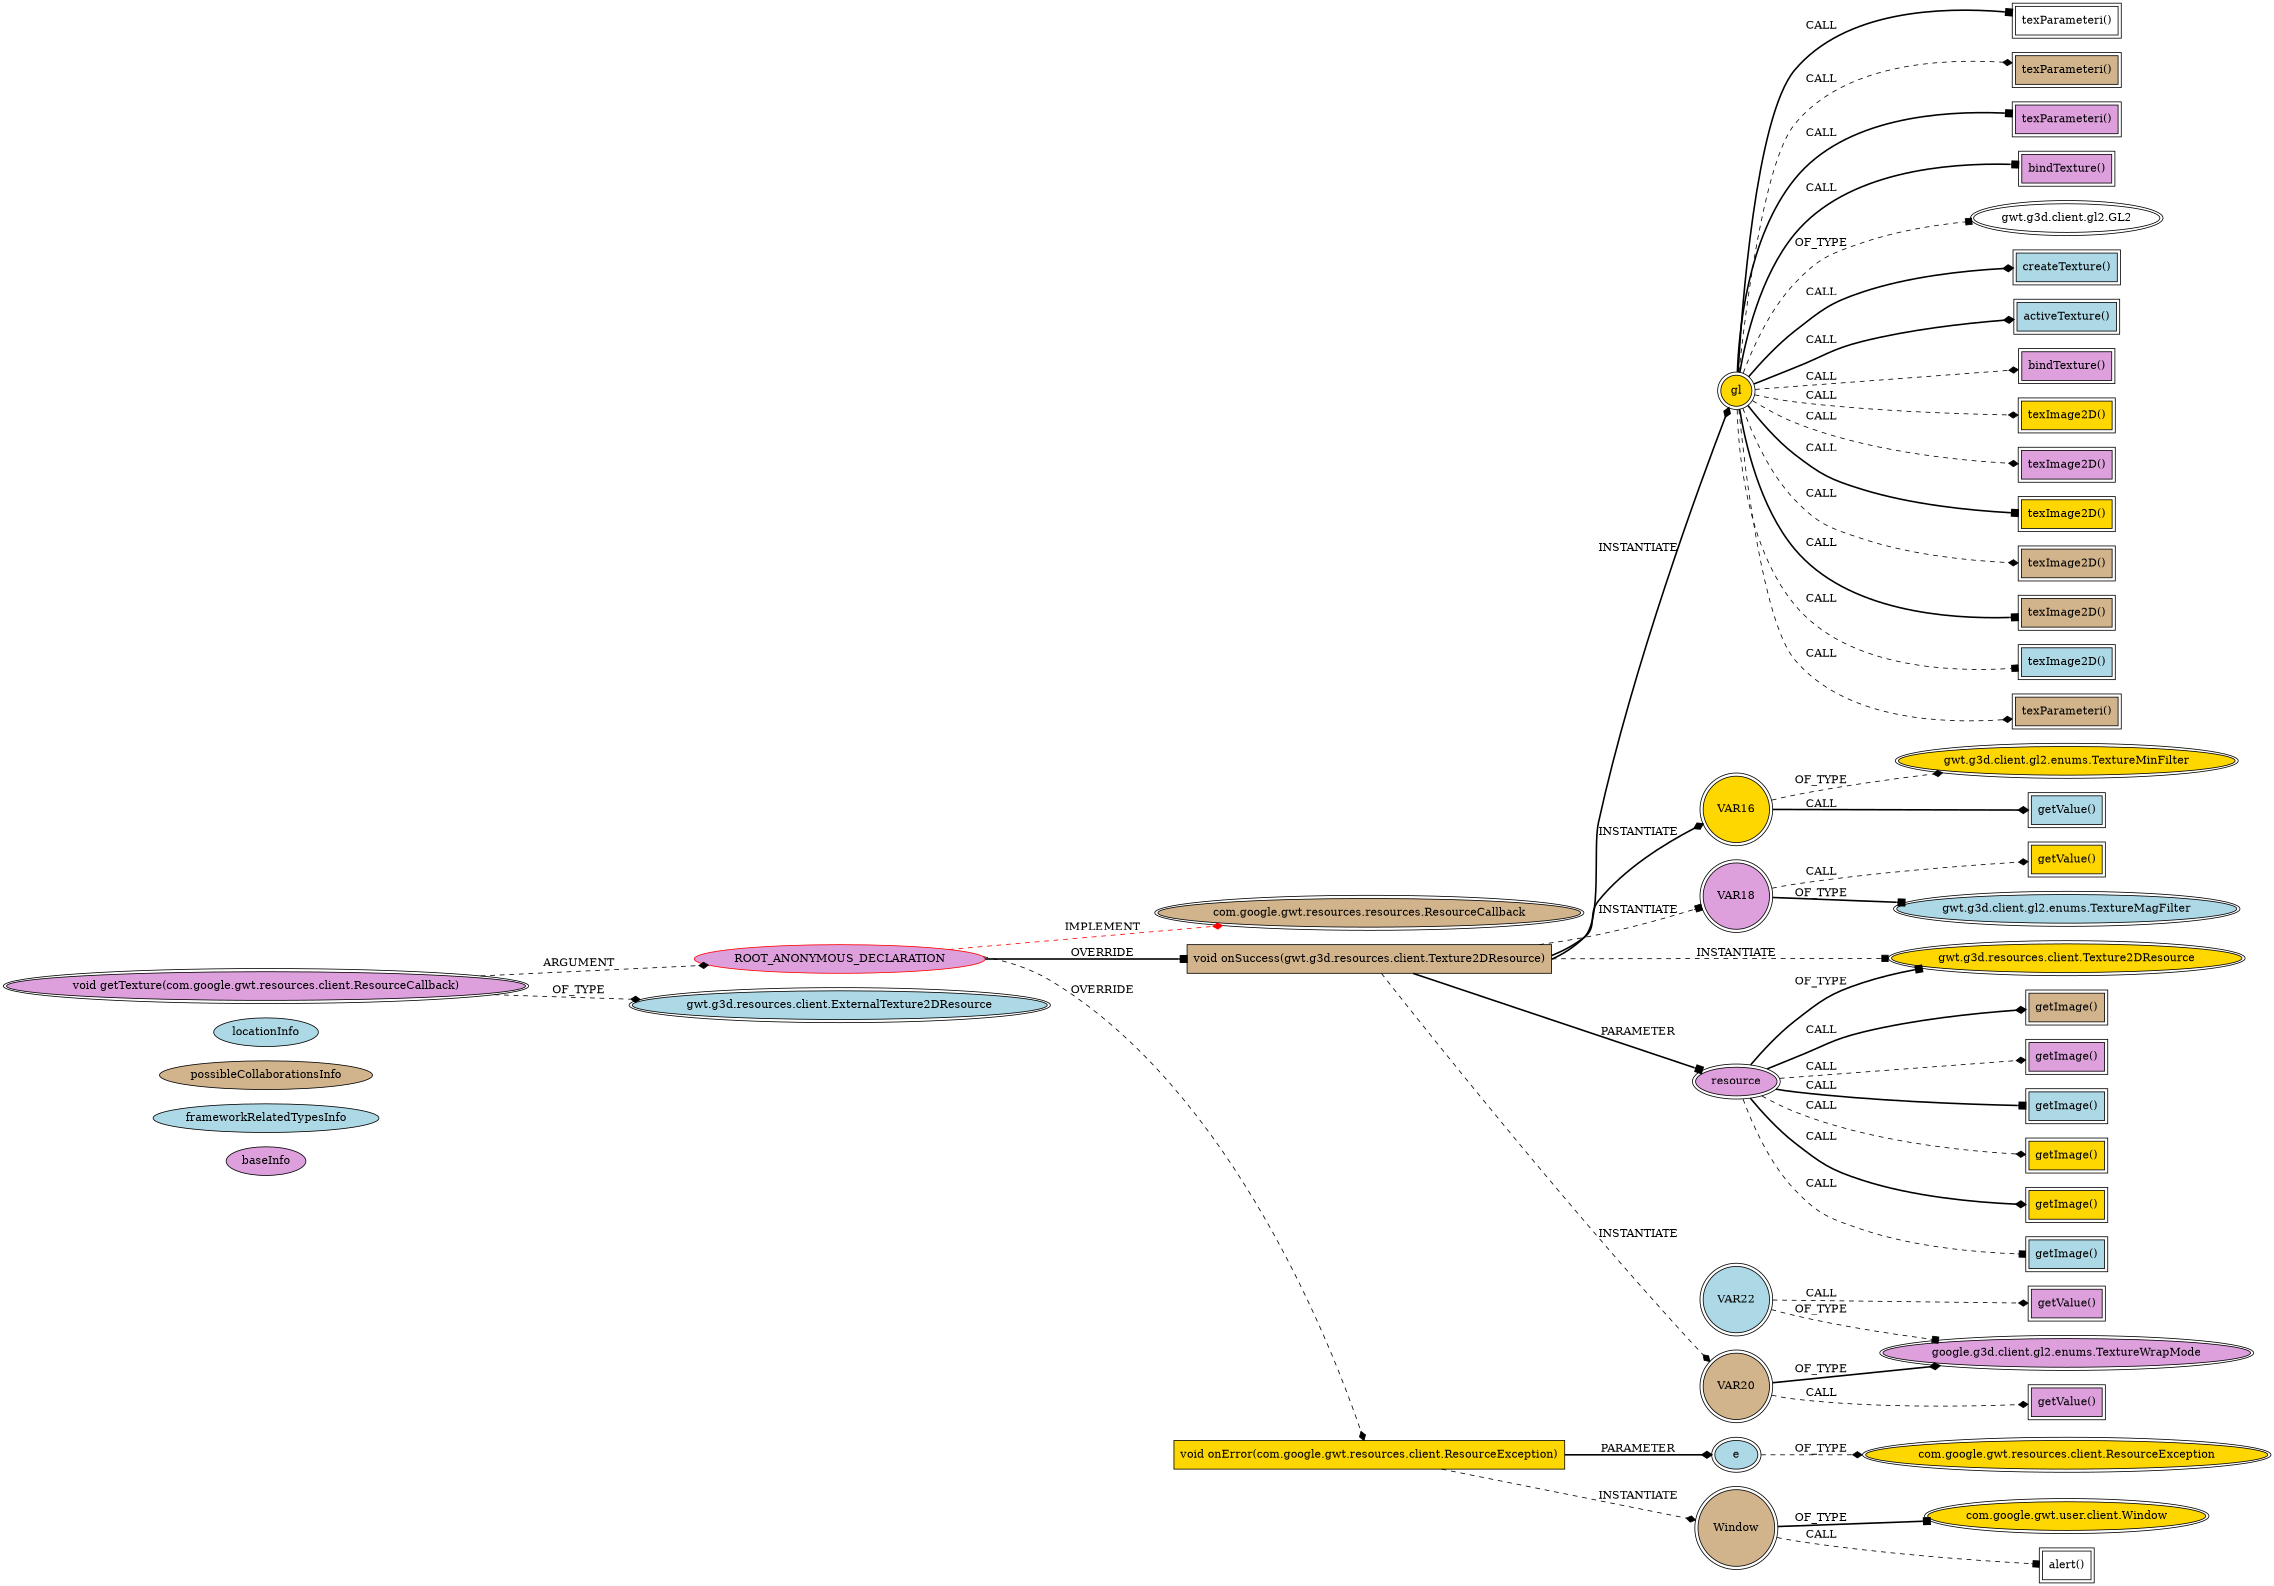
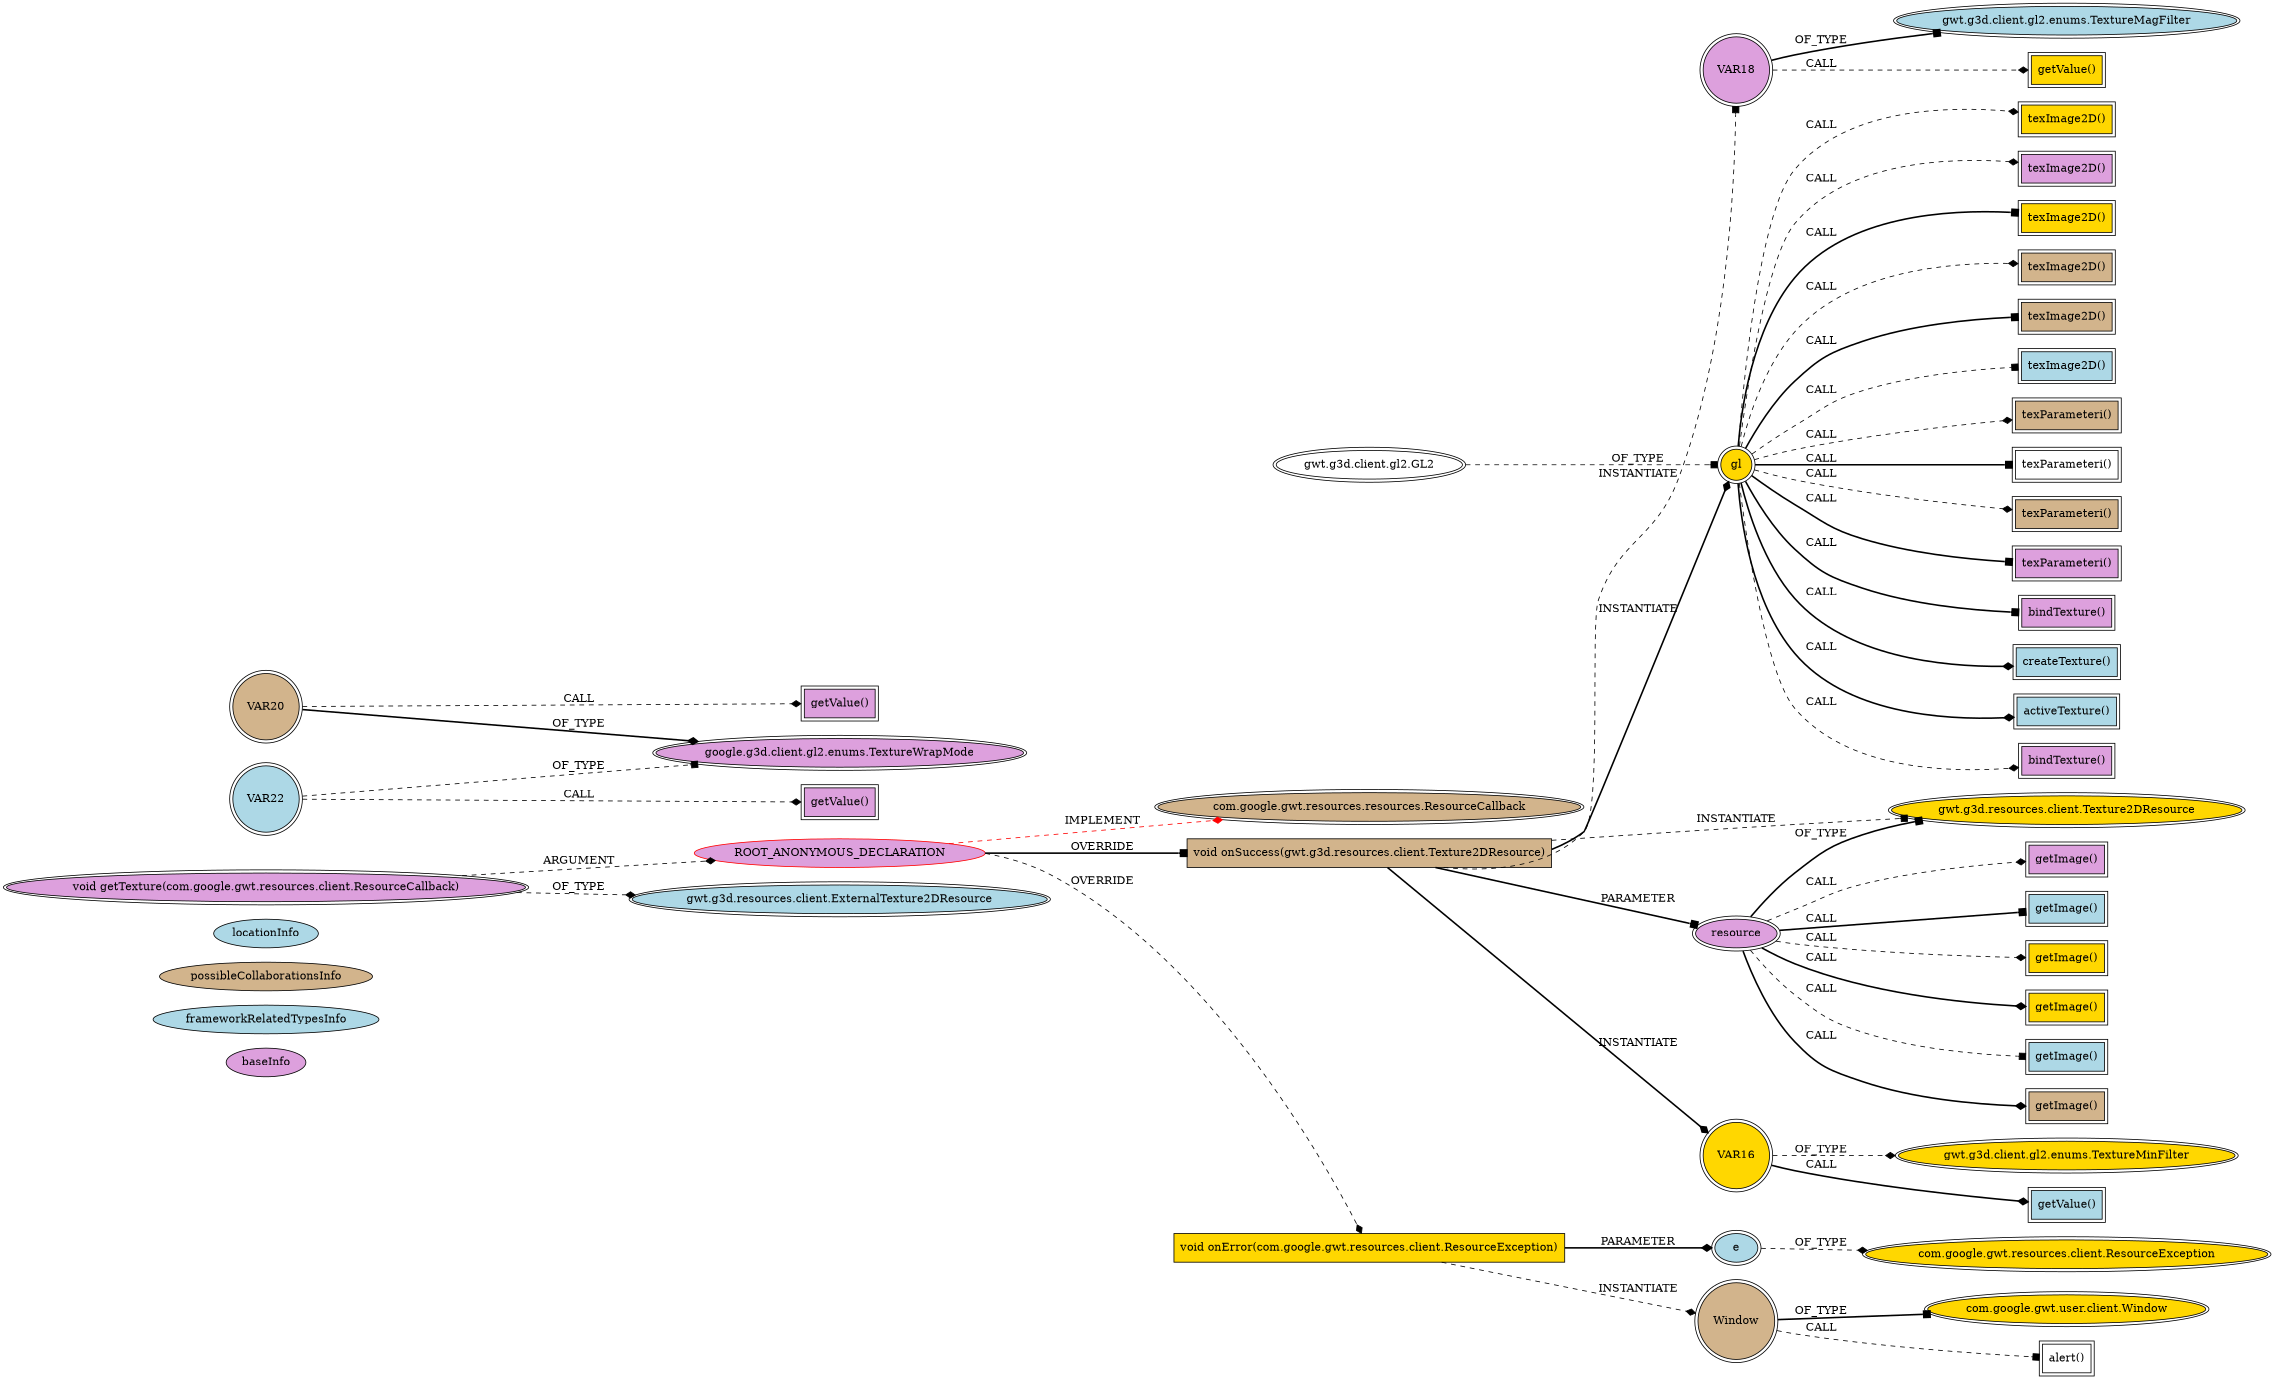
(1825, 258) -> (1587, 465)
(1539, 1167) -> none
